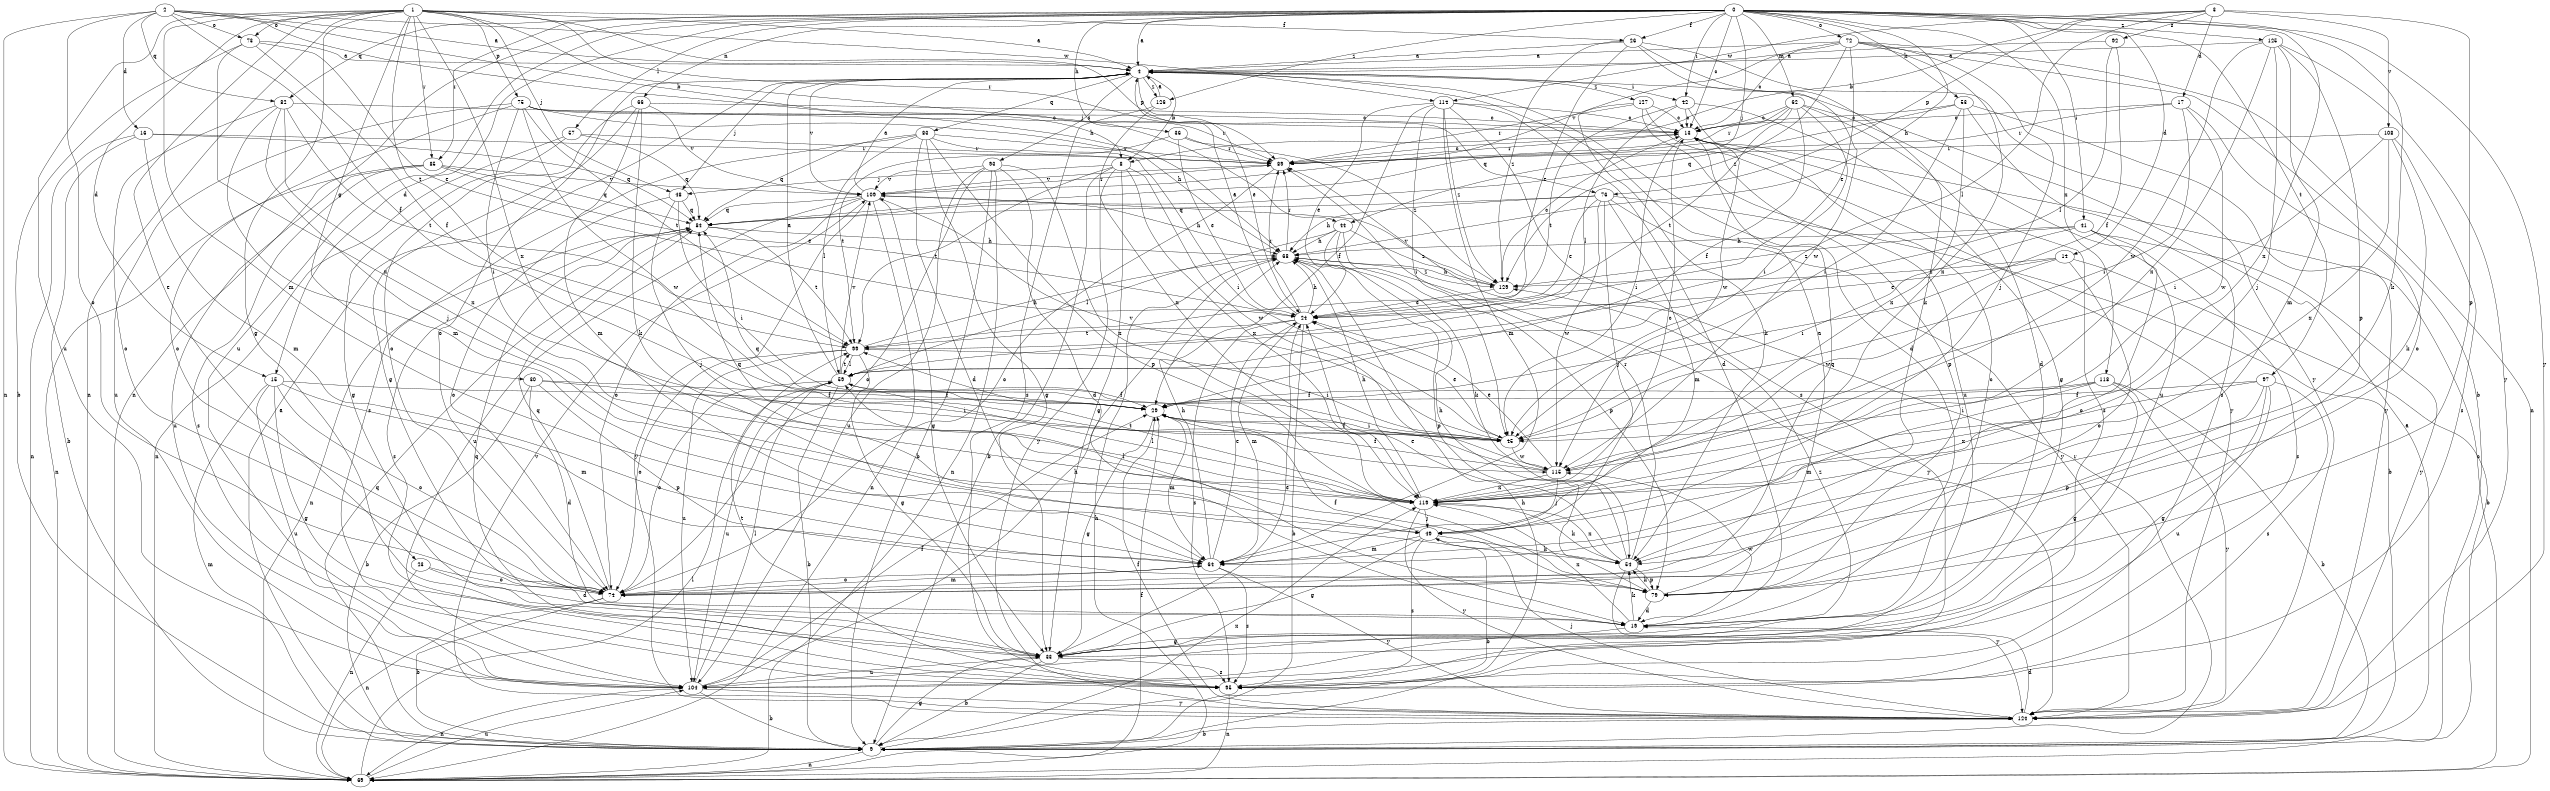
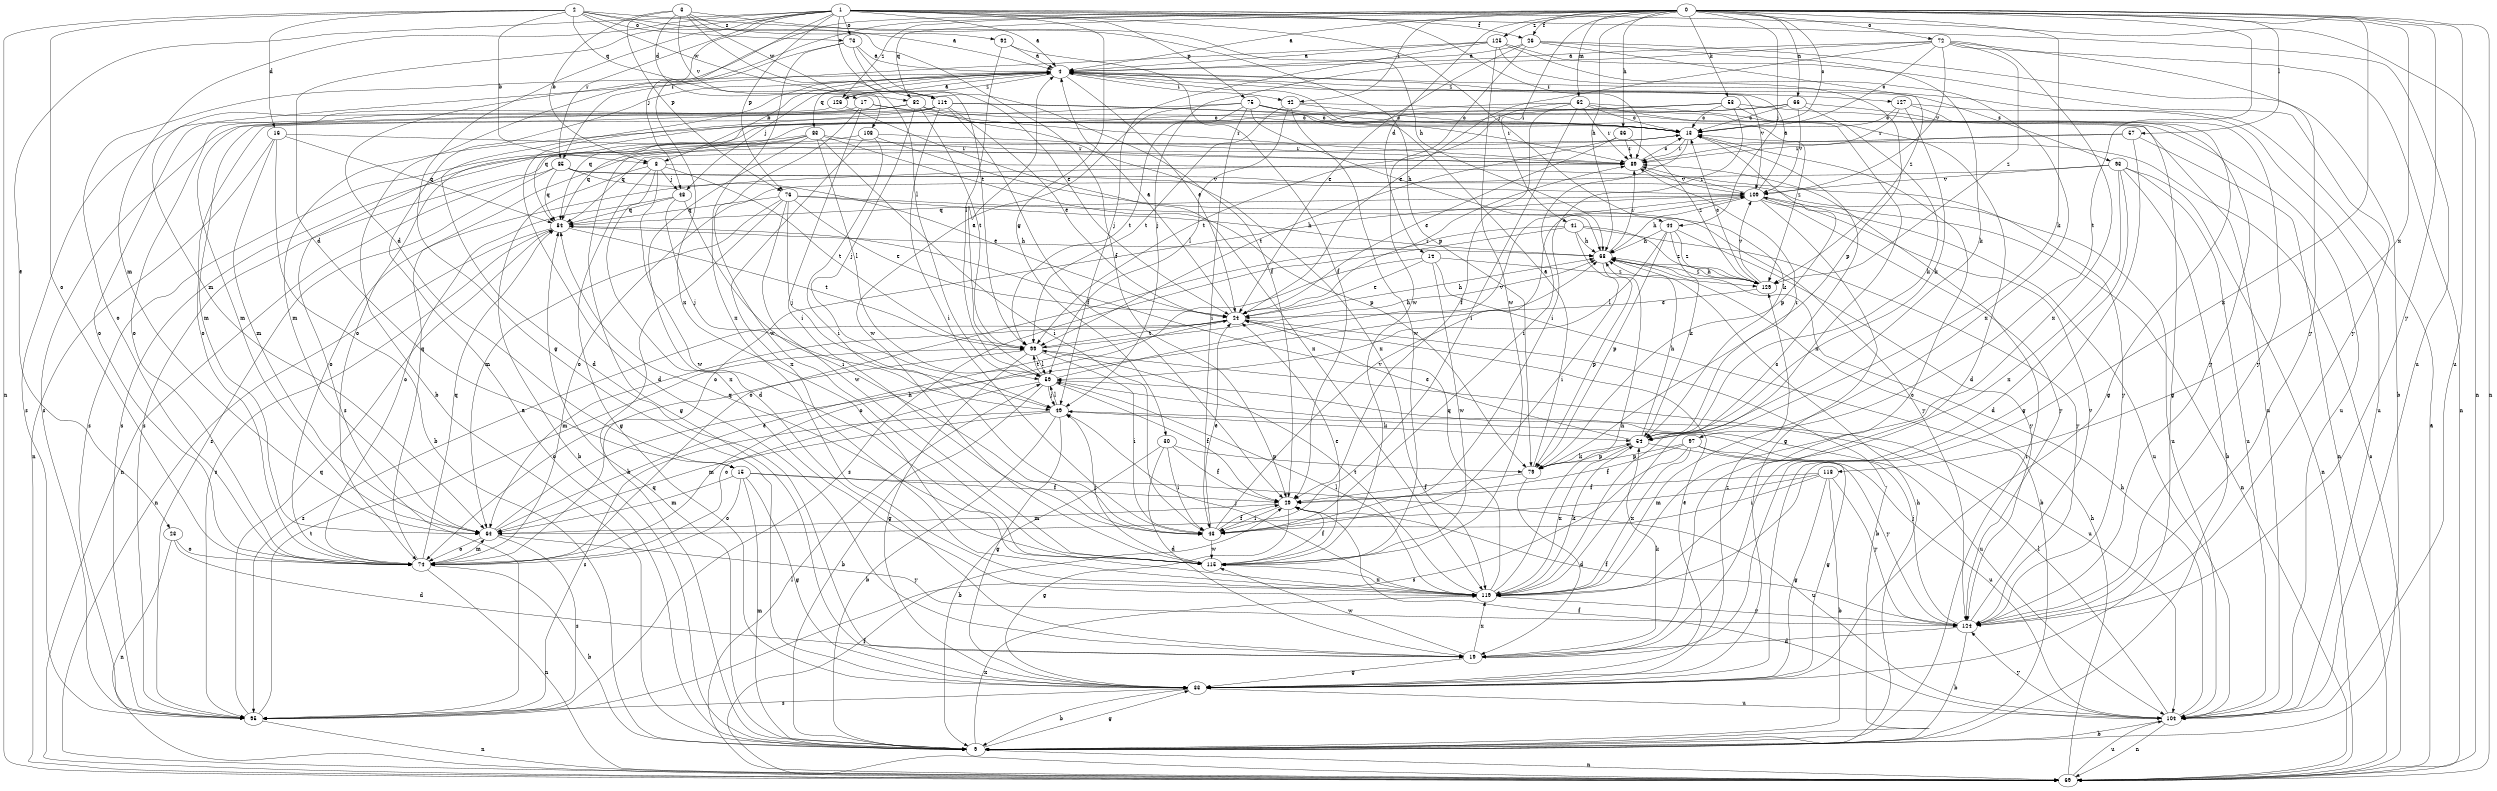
none -> (1050, 394)
(1510, 442) -> (1212, 534)
